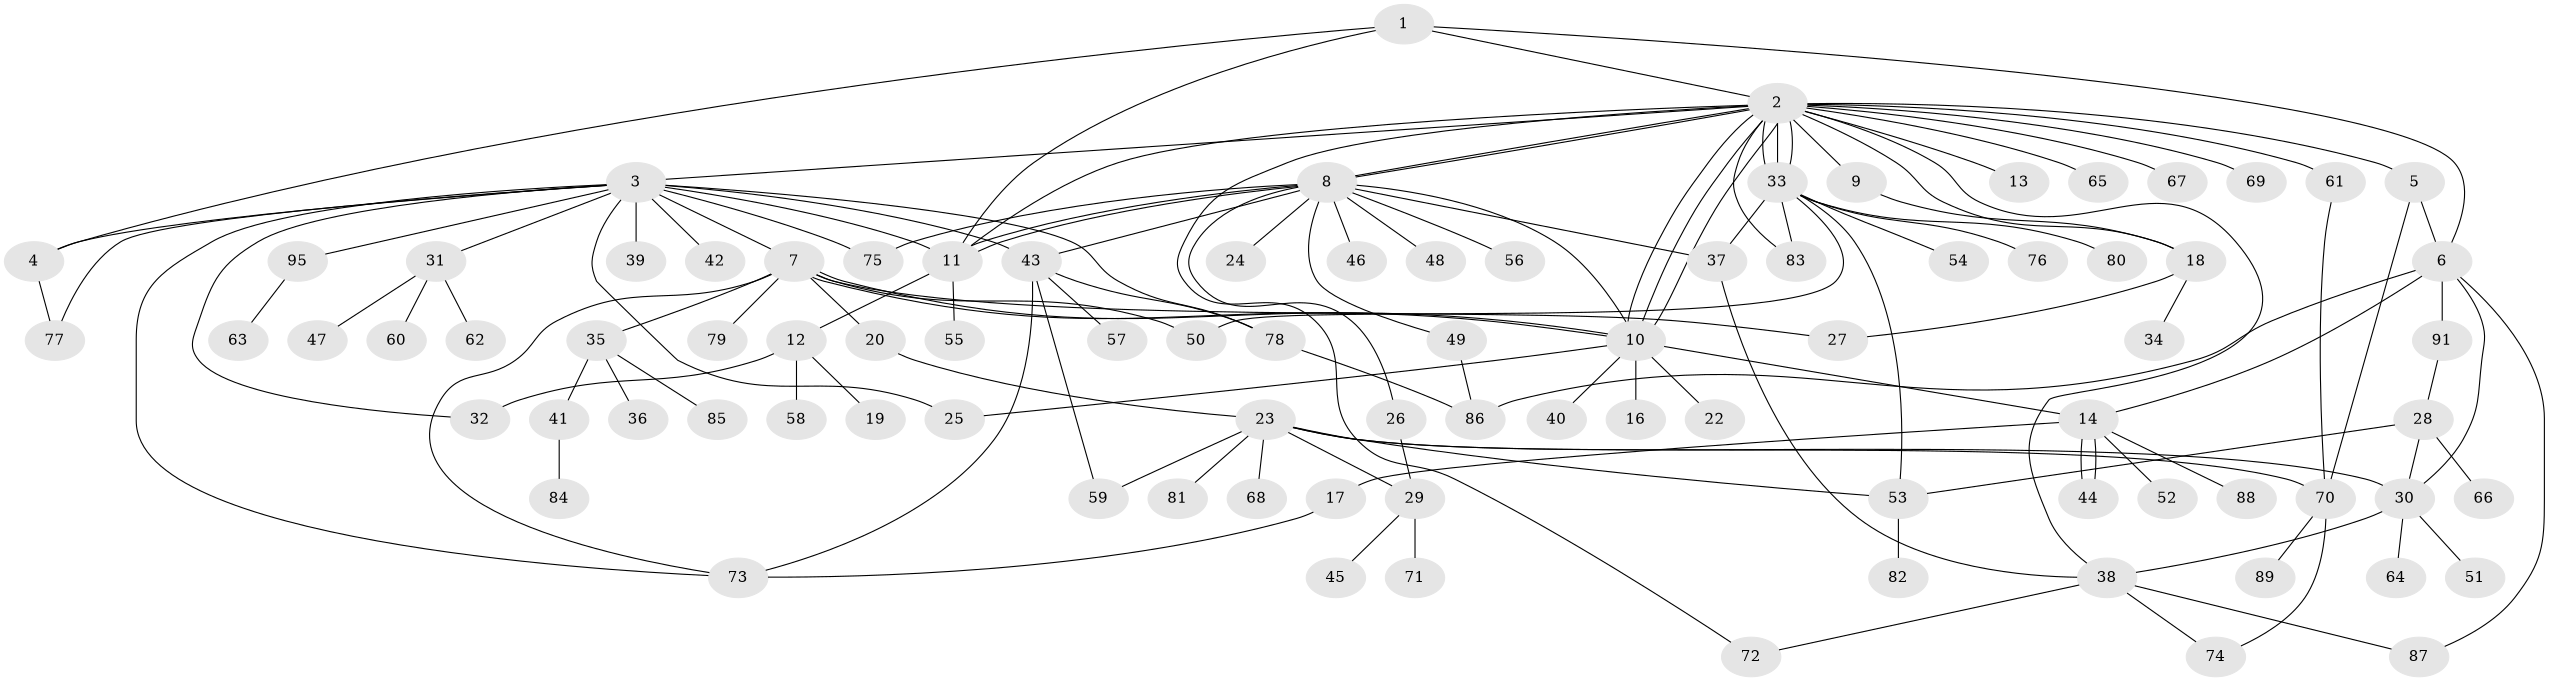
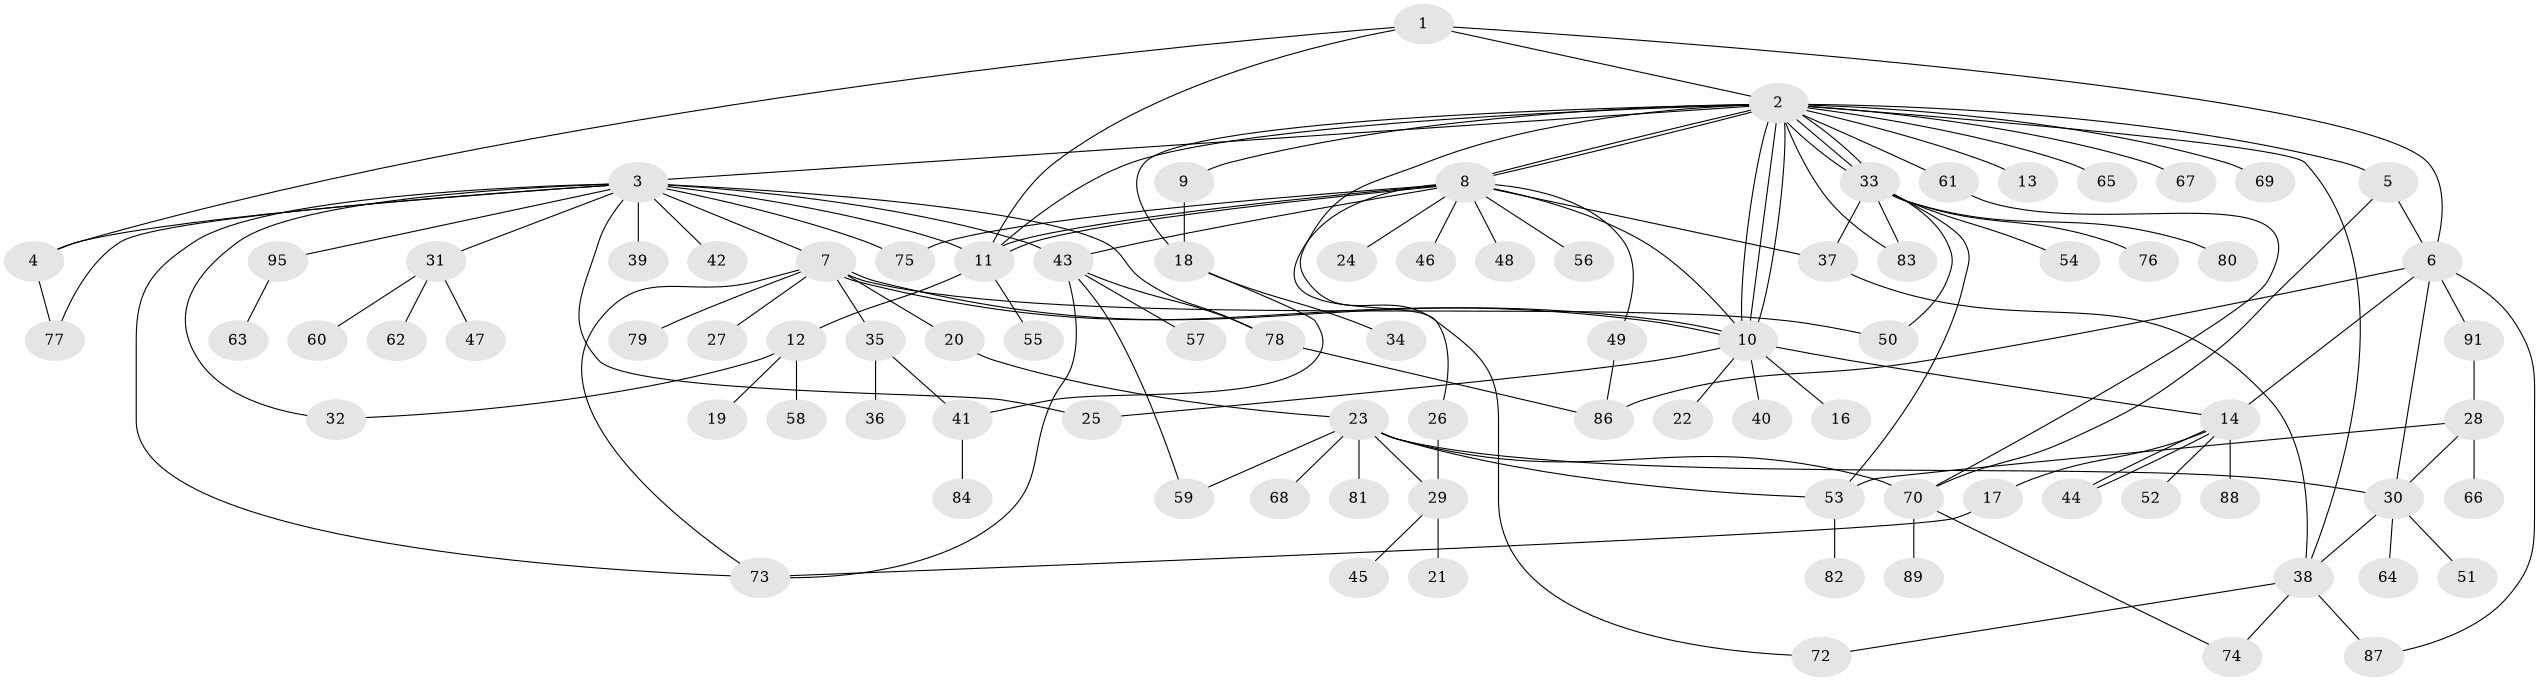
(2022, 314) -> (1235, 389)
(717, 420) -> none
(1415, 578) -> (1438, 578)
